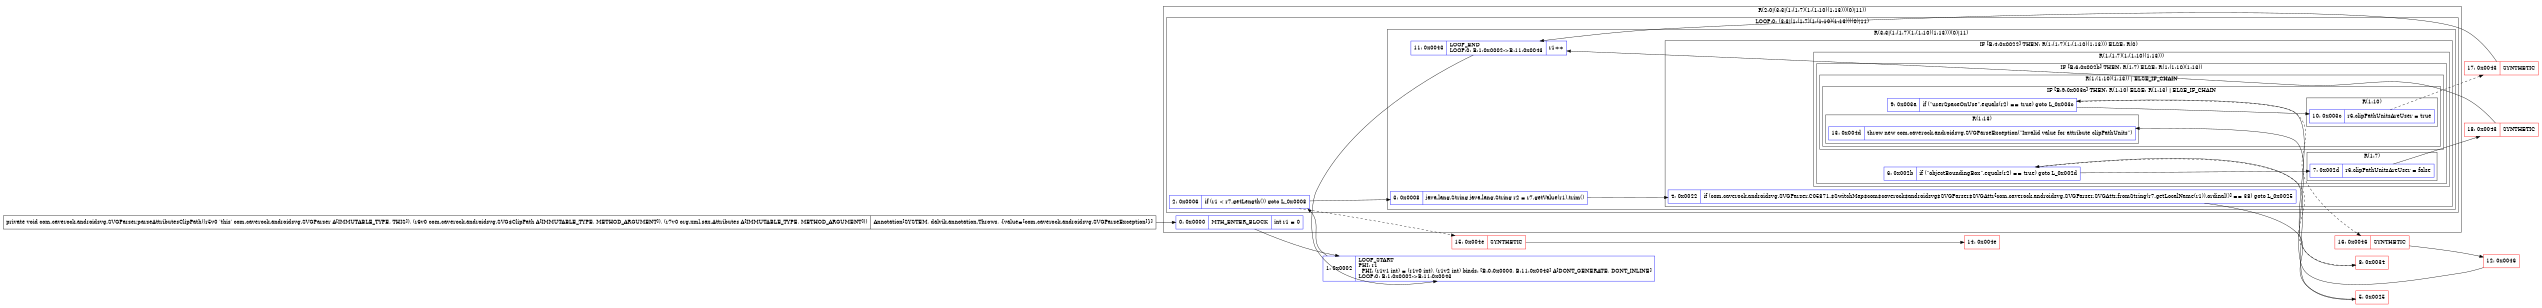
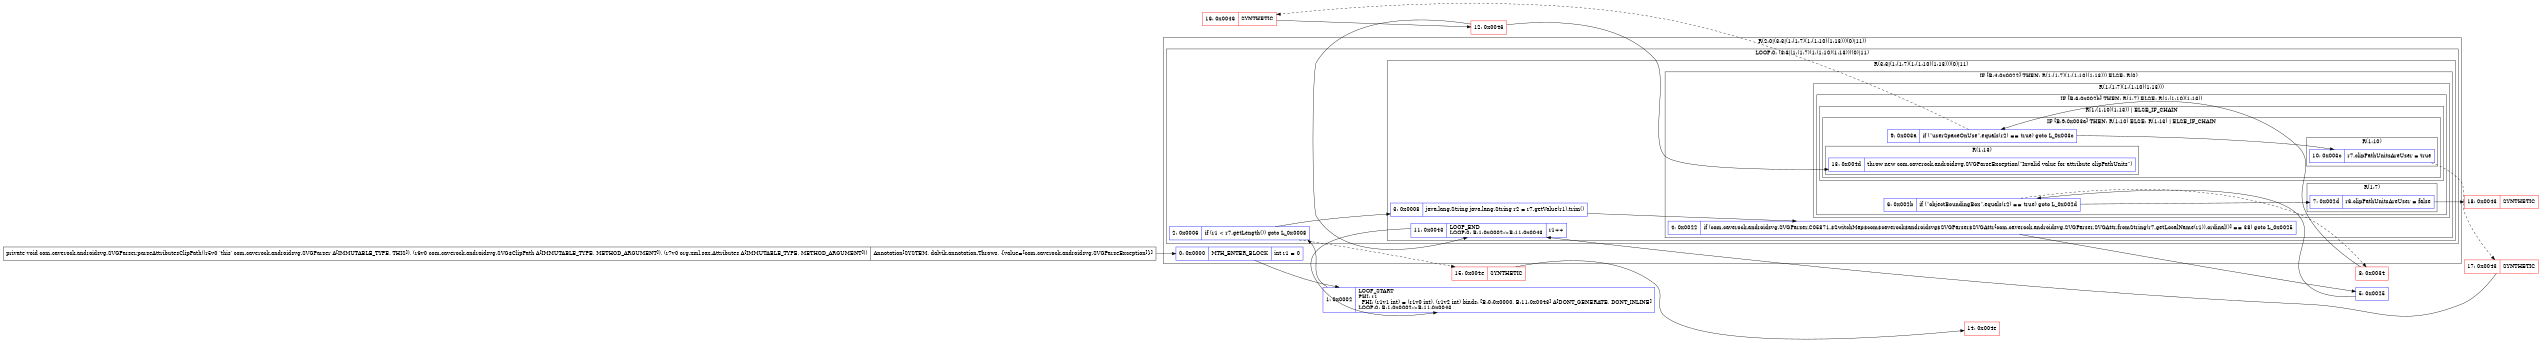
(2039, 71) -> (1313, 135)
(2390, 116) -> (2390, 156)
(2372, 297) -> (2372, 294)
